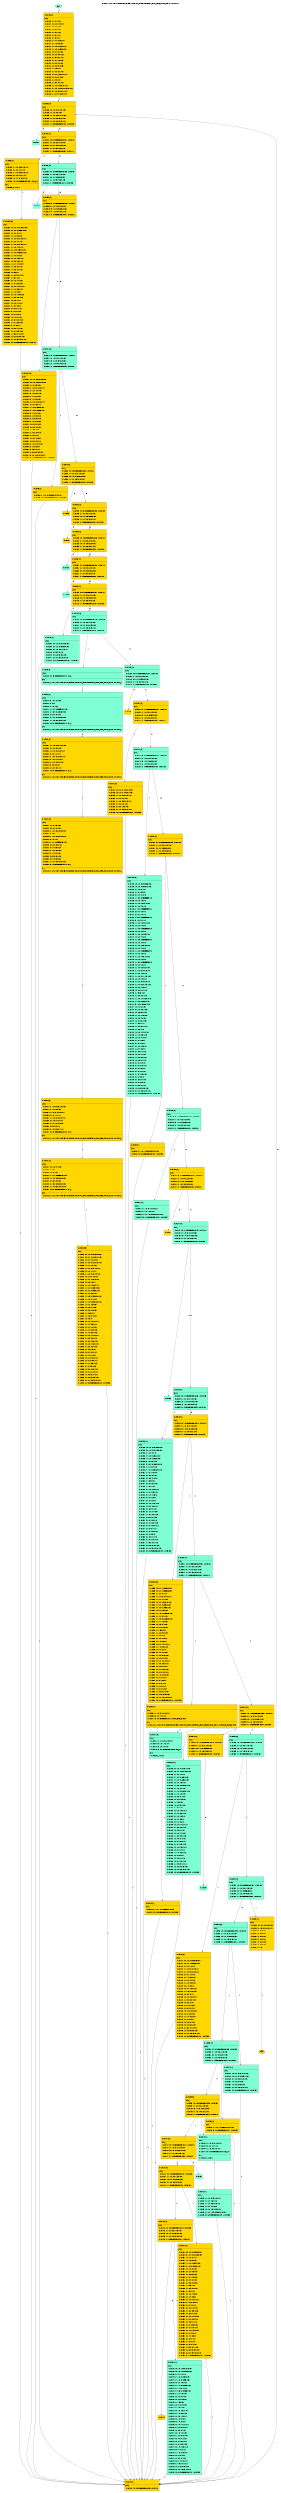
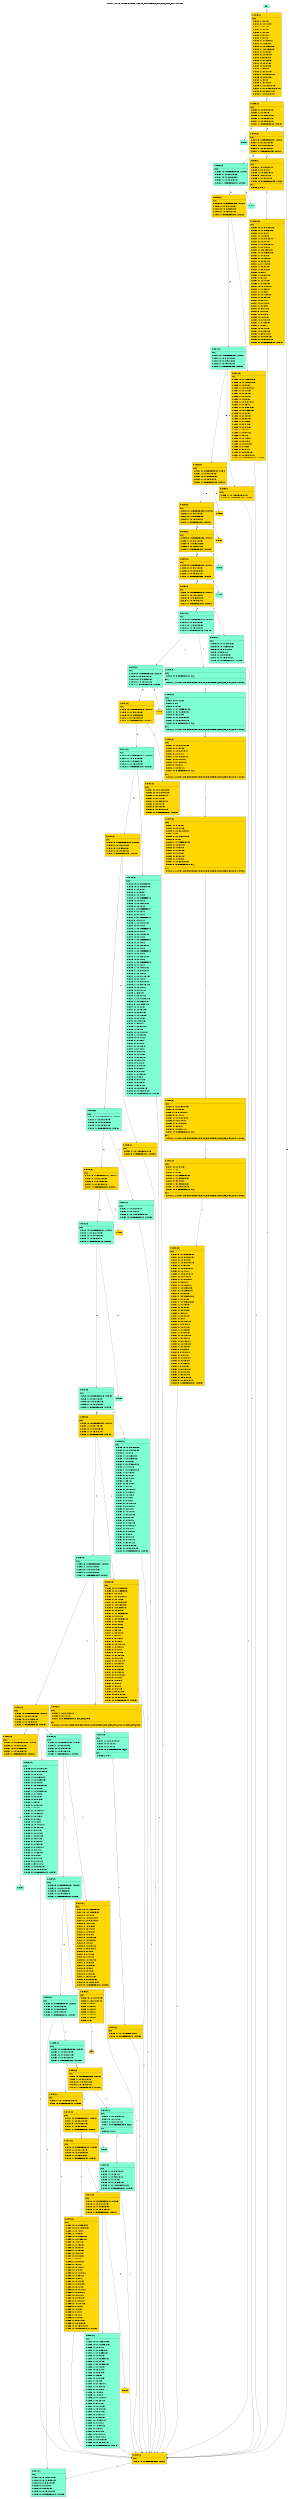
(241, 2323) -> (99, 2470)
